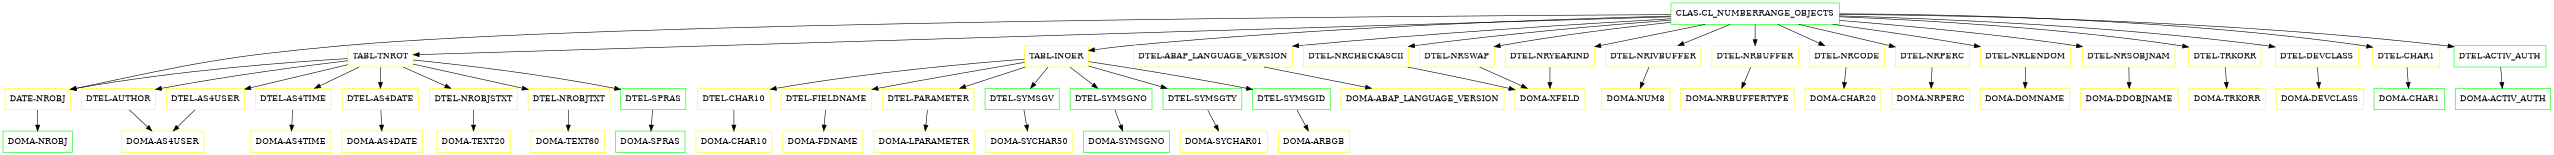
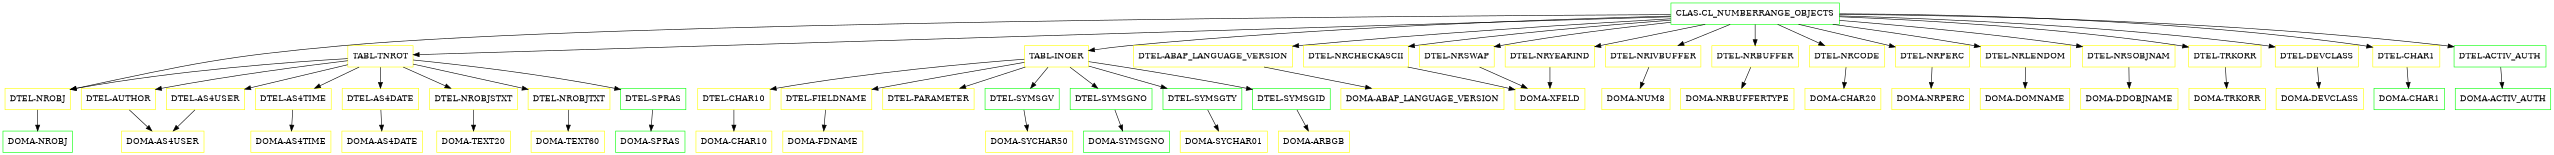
(38, 99) -> (38, 99)
(924, 142) -> none
